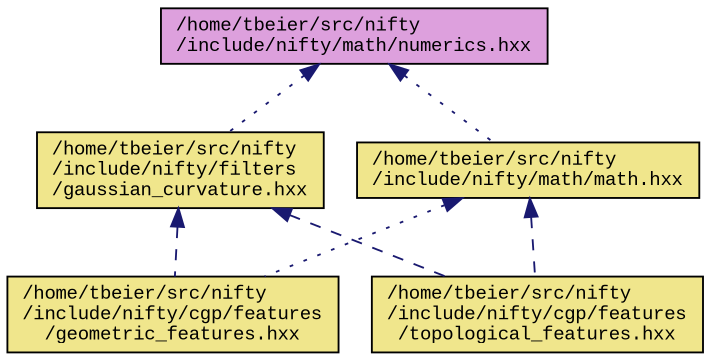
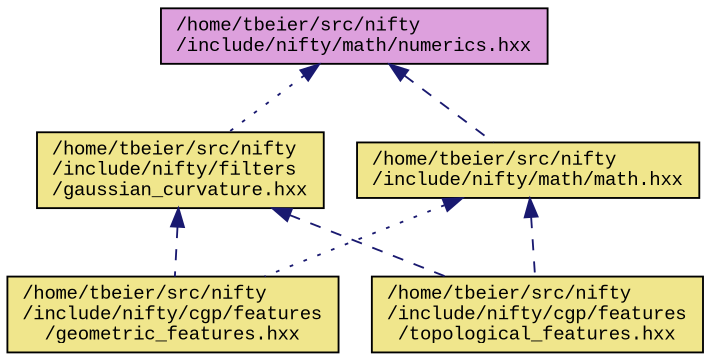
(449, 109) -> (449, 109)
